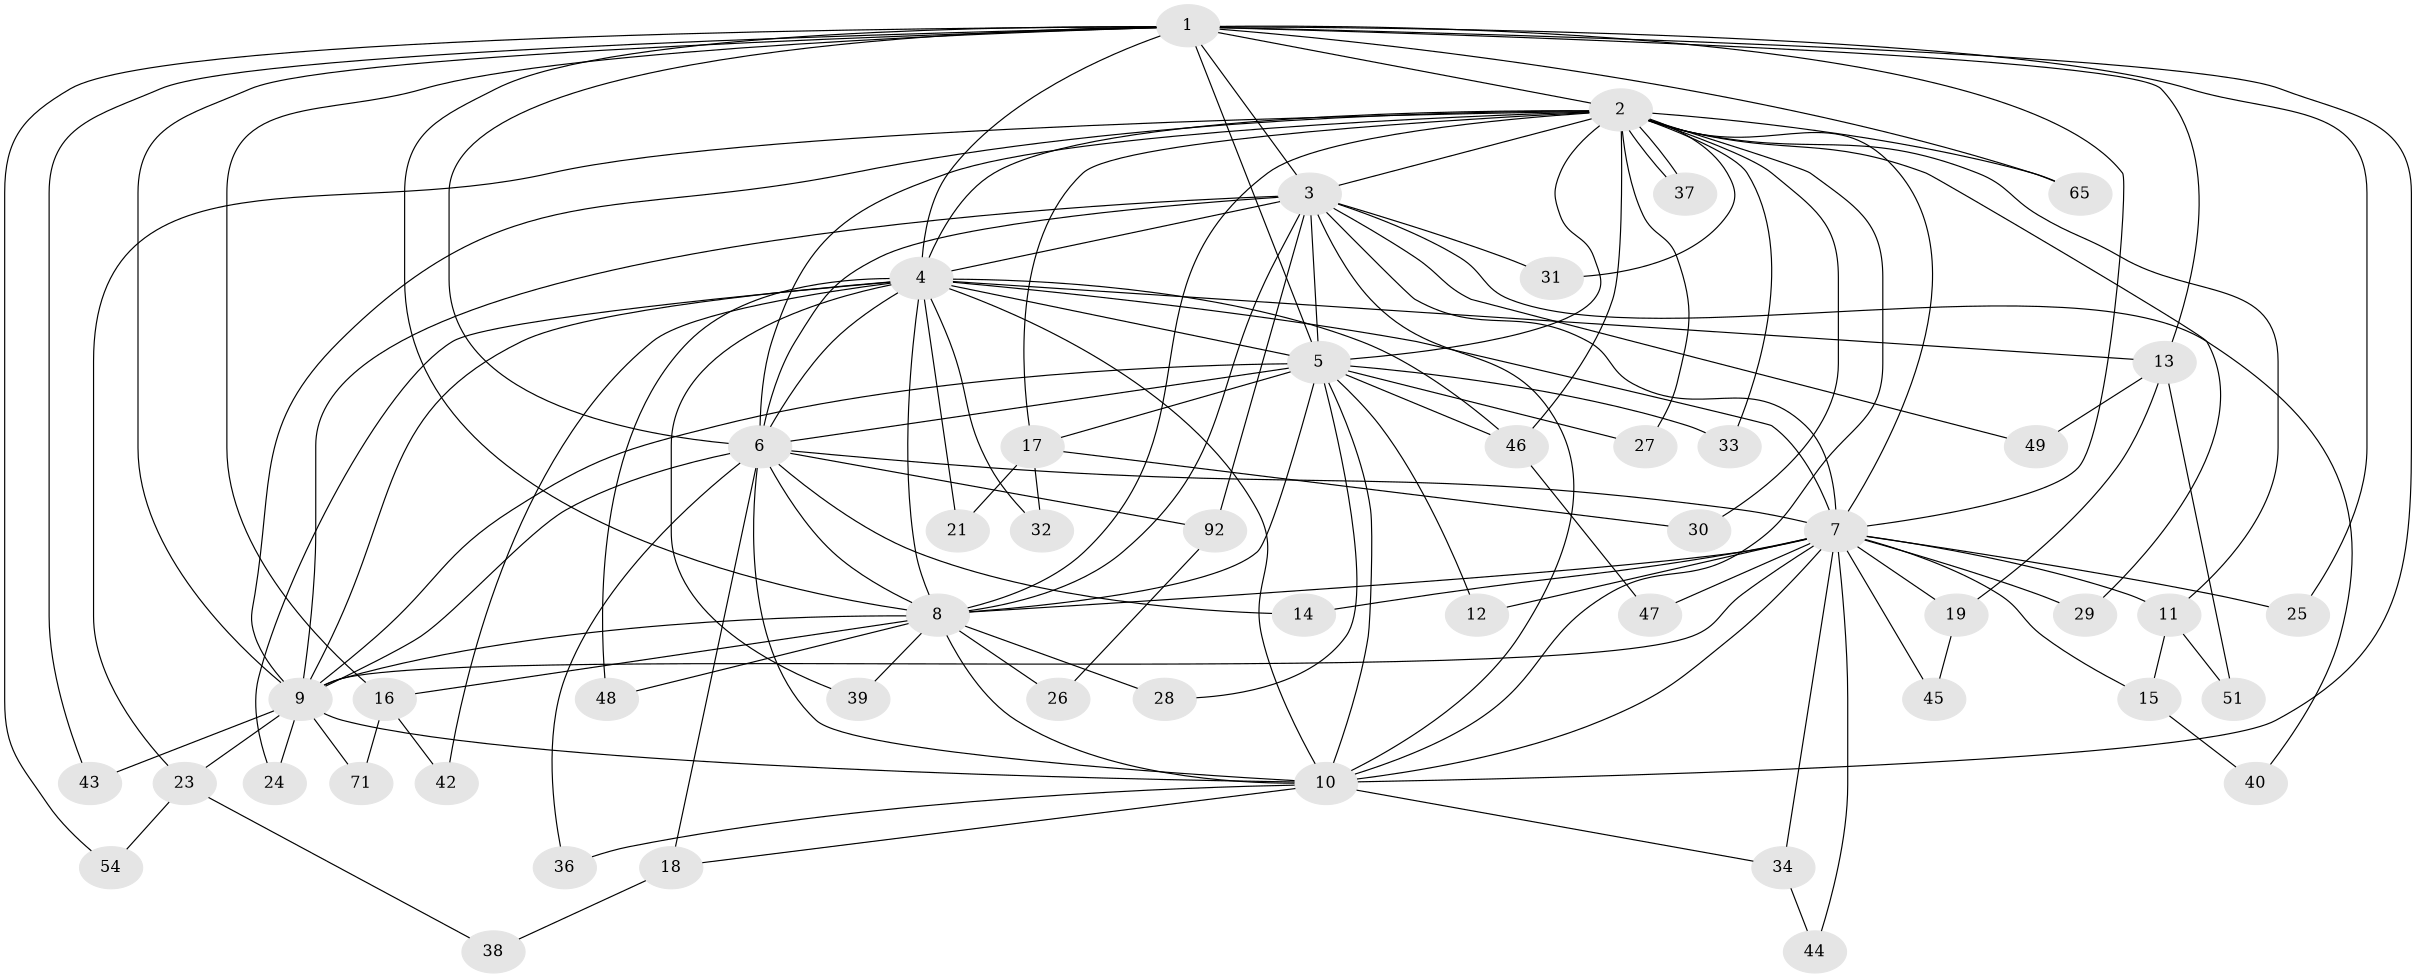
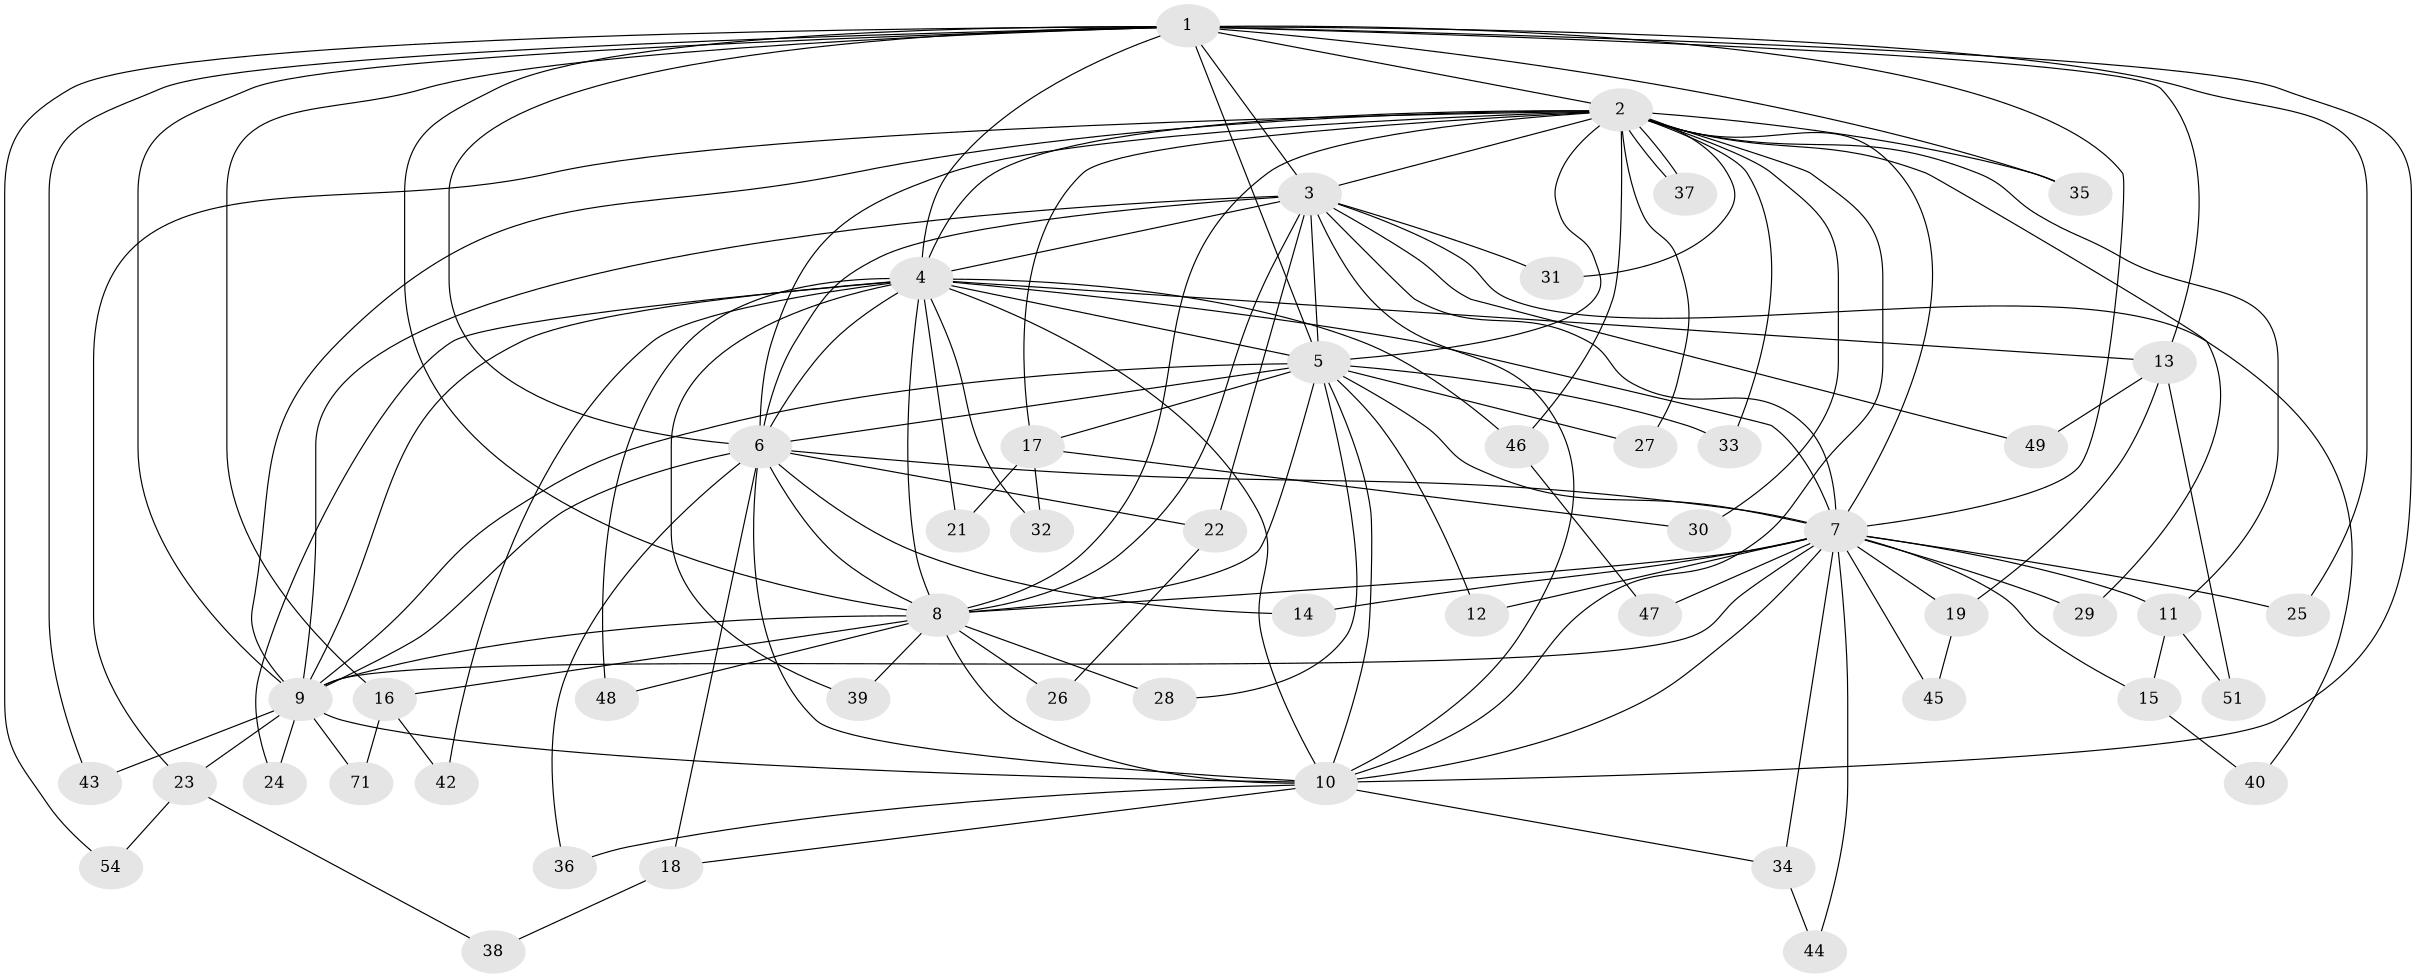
(2080, 194) -> (2080, 194)
(1418, 405) -> (1499, 477)
(1215, 531) -> (1215, 531)
